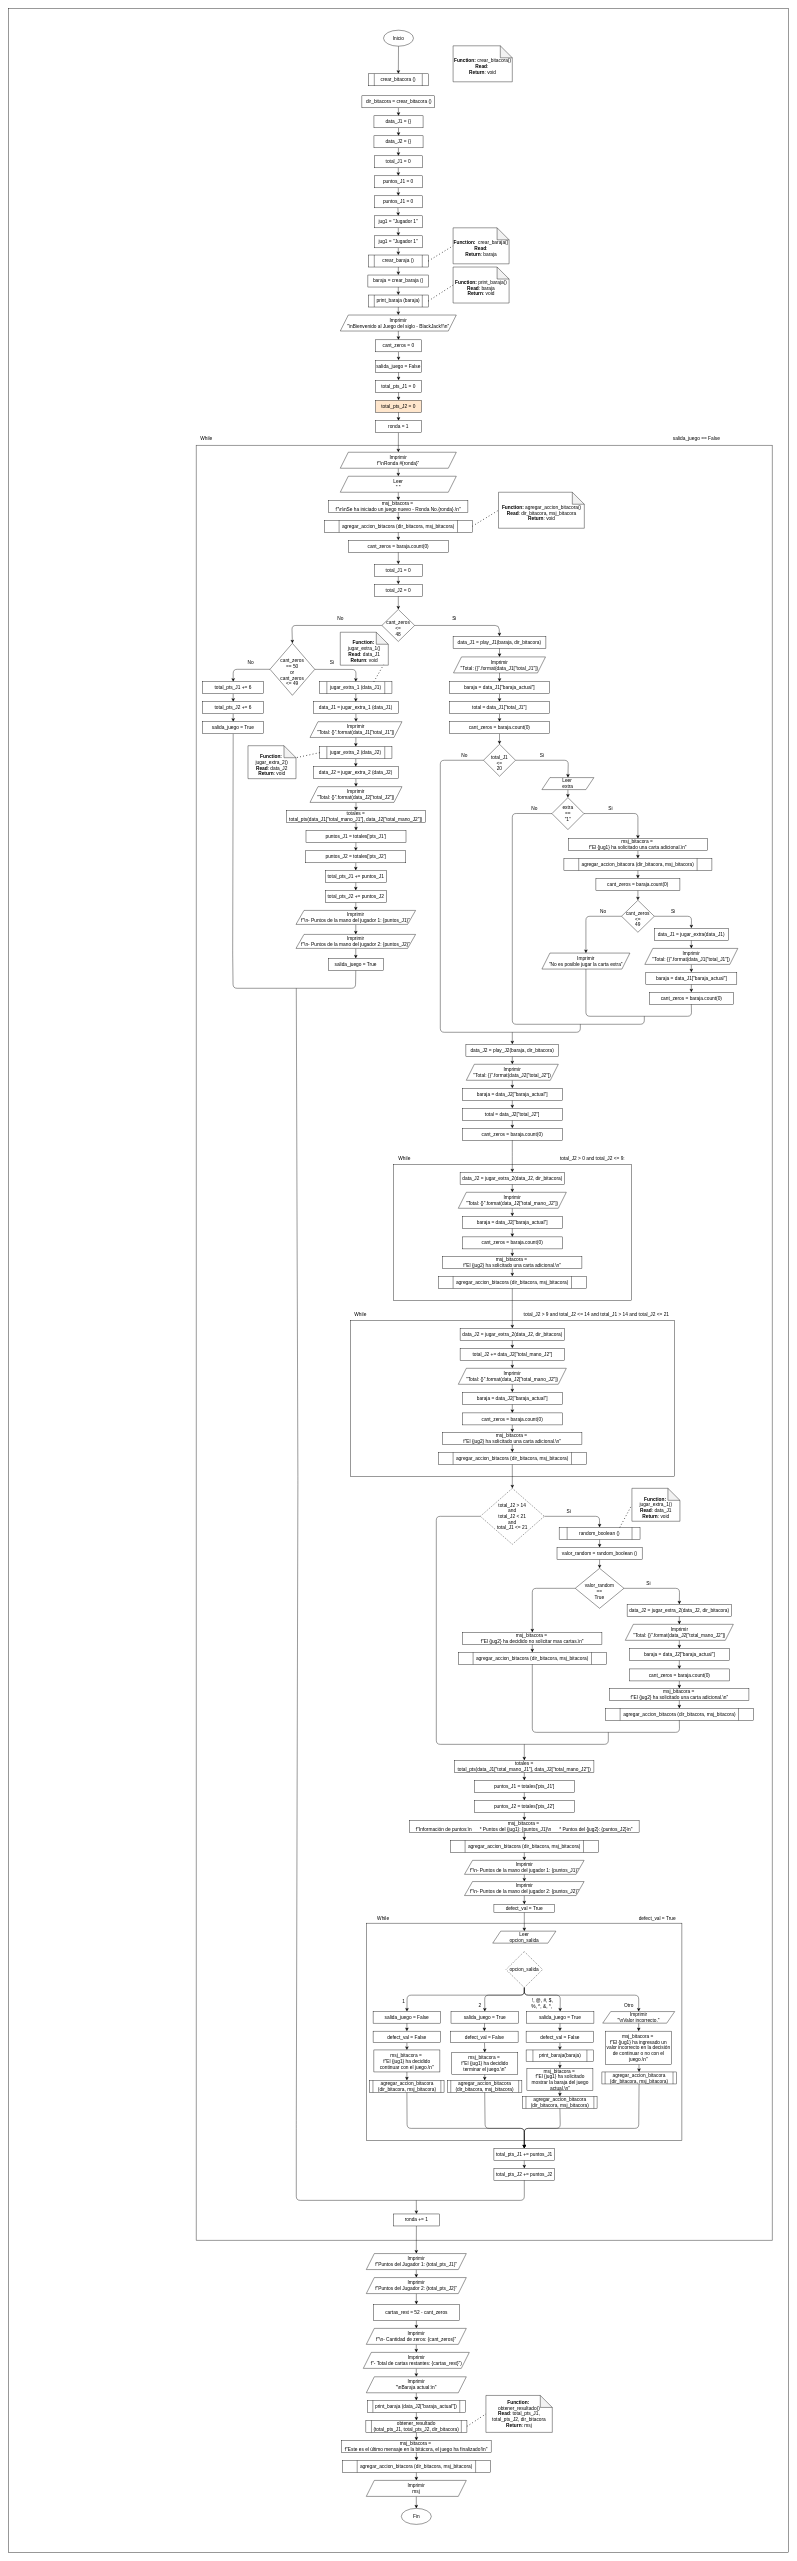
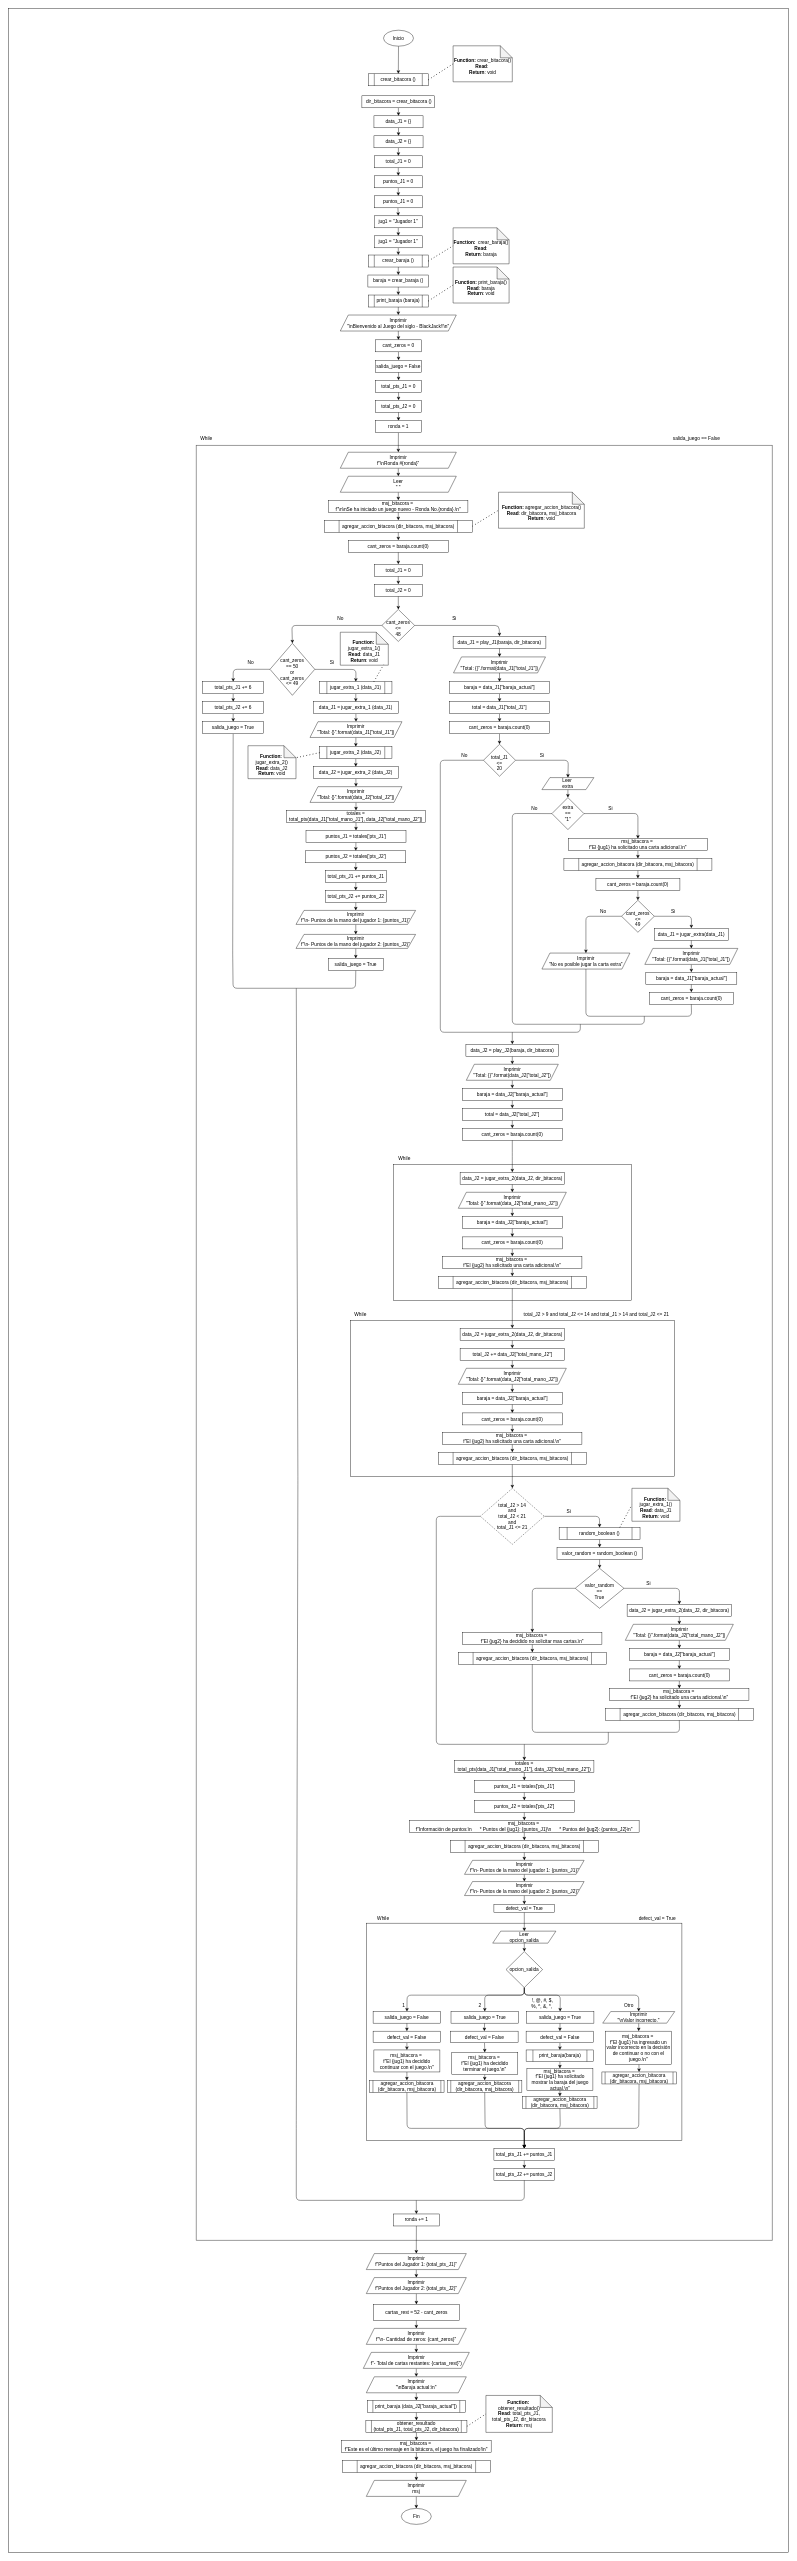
none -> (440, 72)
(398, 406) -> (398, 406)
(592, 1158) -> none
none -> (524, 1948)
(524, 1969) -> (524, 1969)
(403, 2001) -> (403, 2005)
